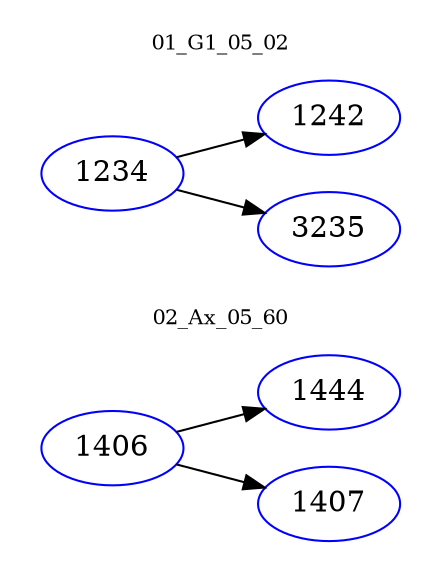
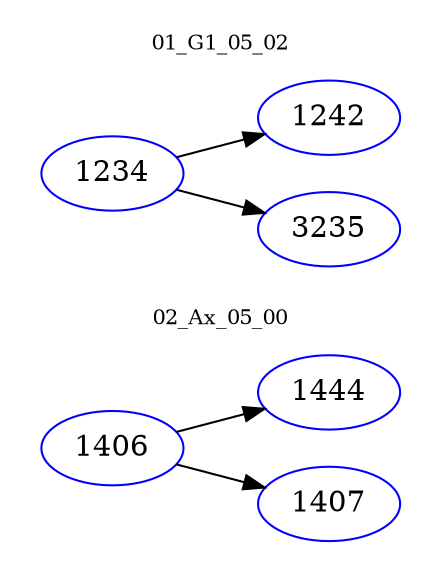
(221, 319) -> (221, 319)
